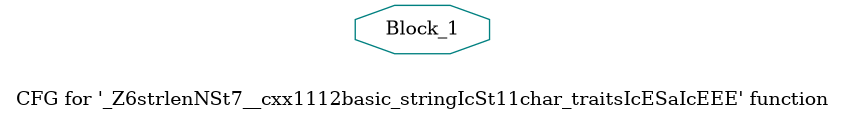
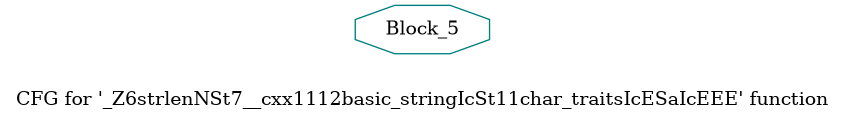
(422, 30) -> (422, 30)
